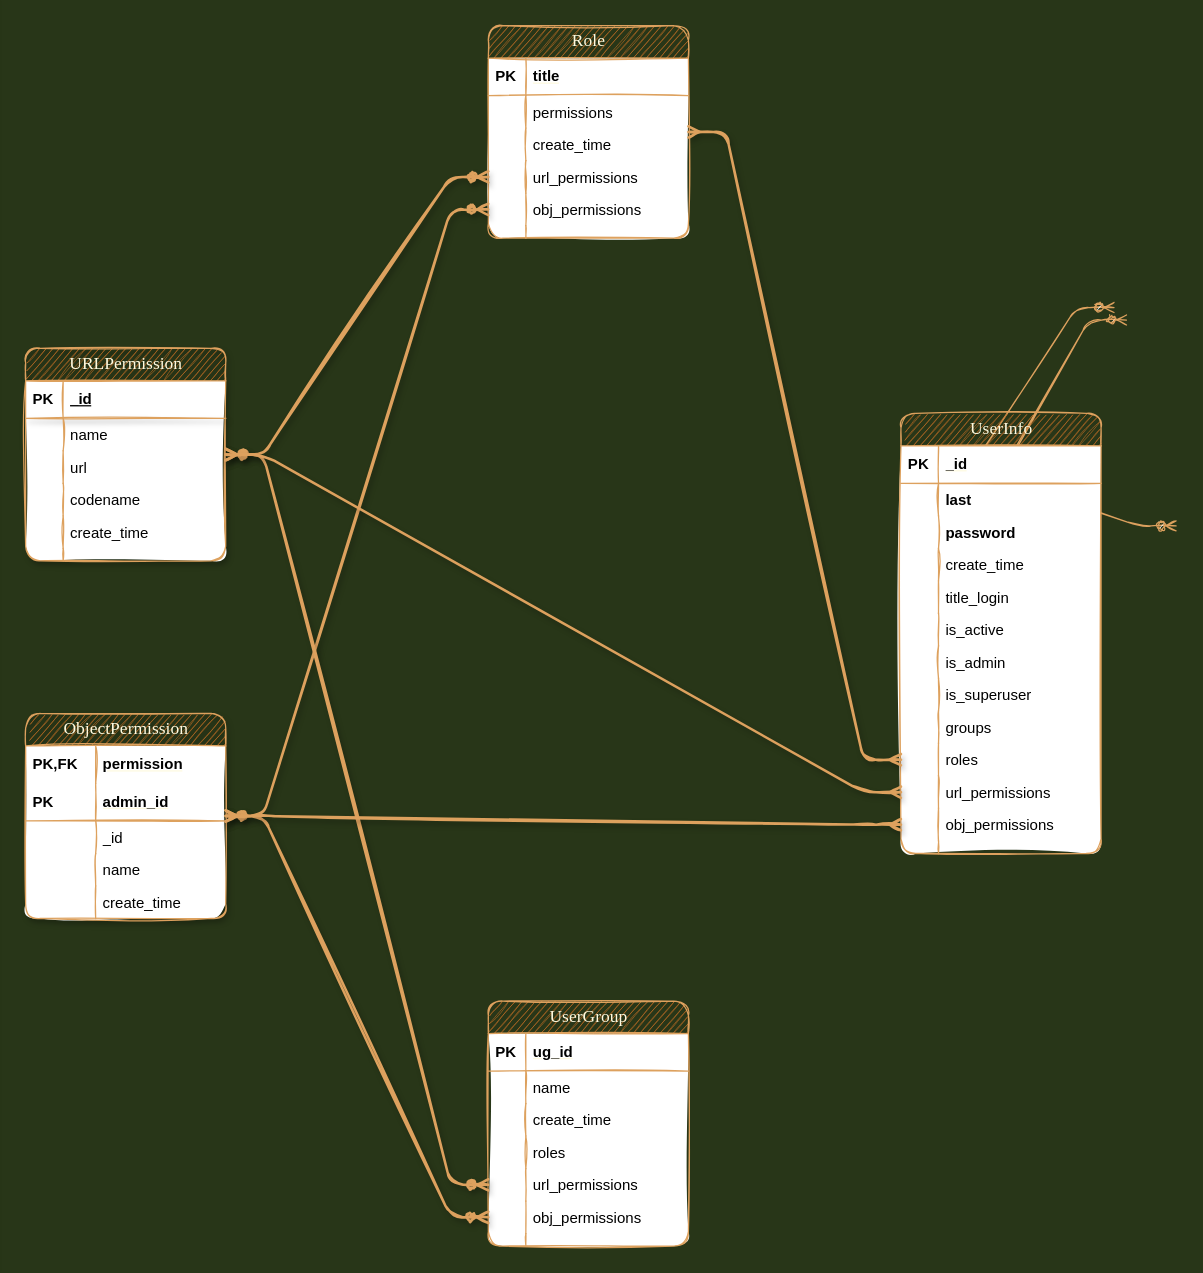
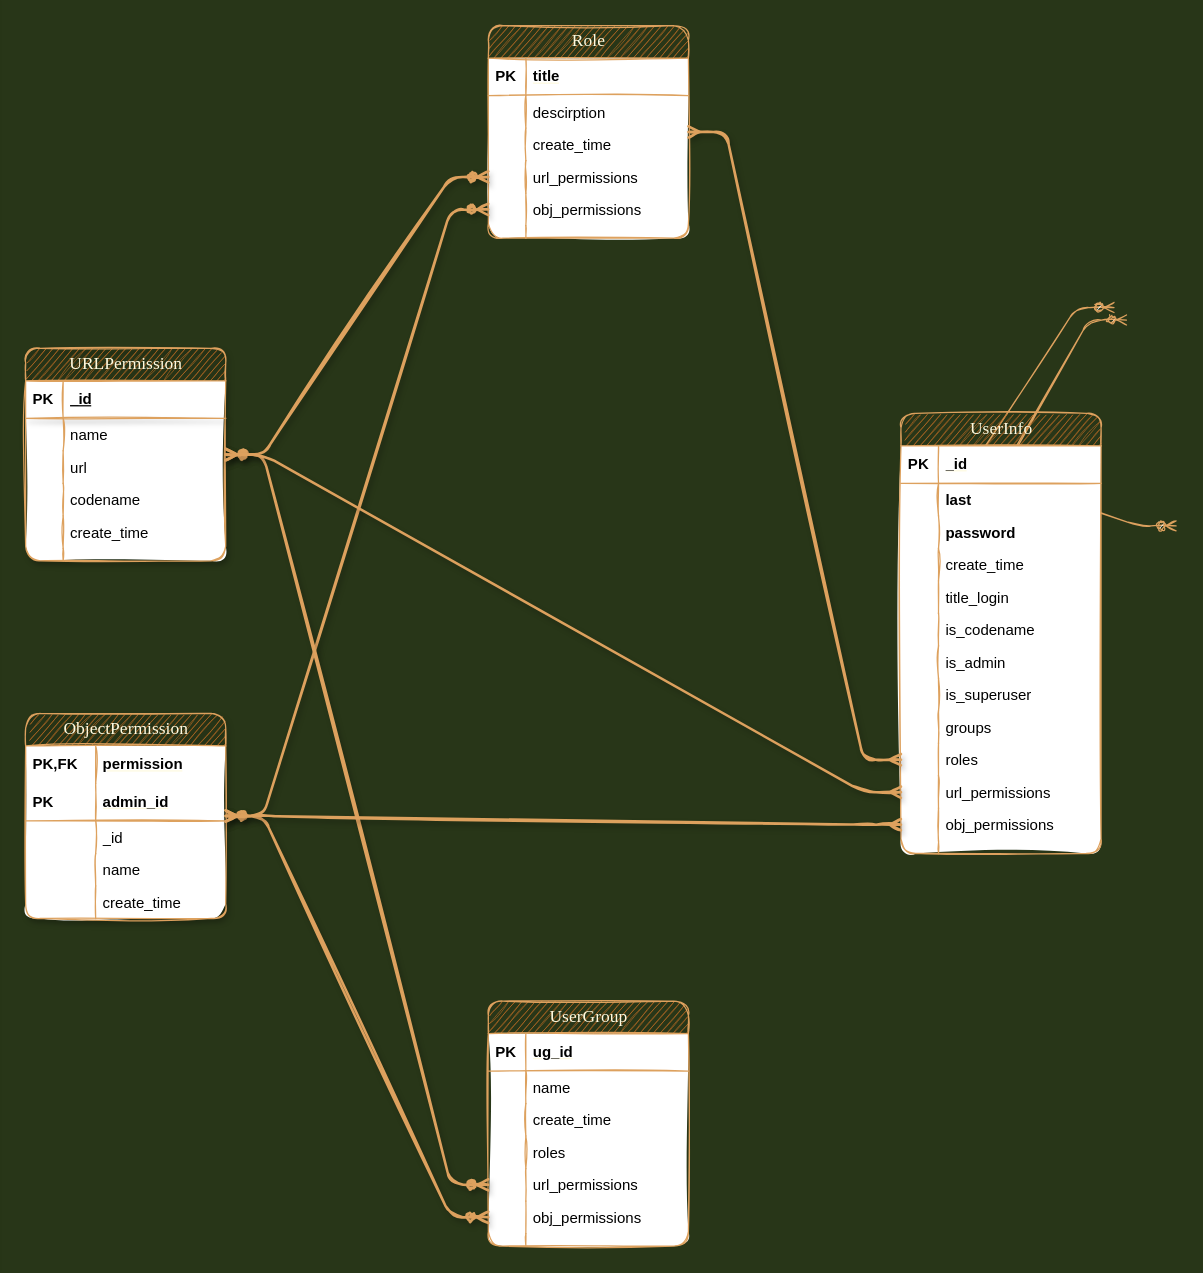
(575, 113) -> (575, 113)
(980, 631) -> (990, 631)
